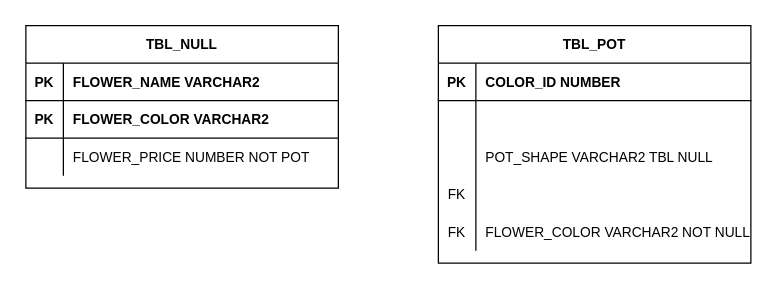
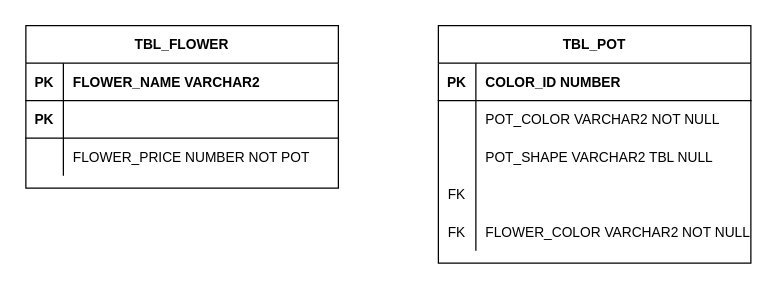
(181, 45) -> (181, 45)
(201, 119) -> none
none -> (613, 119)
